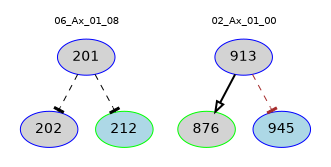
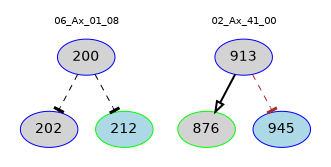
(244, 22) -> (244, 22)
(86, 57) -> (86, 57)
